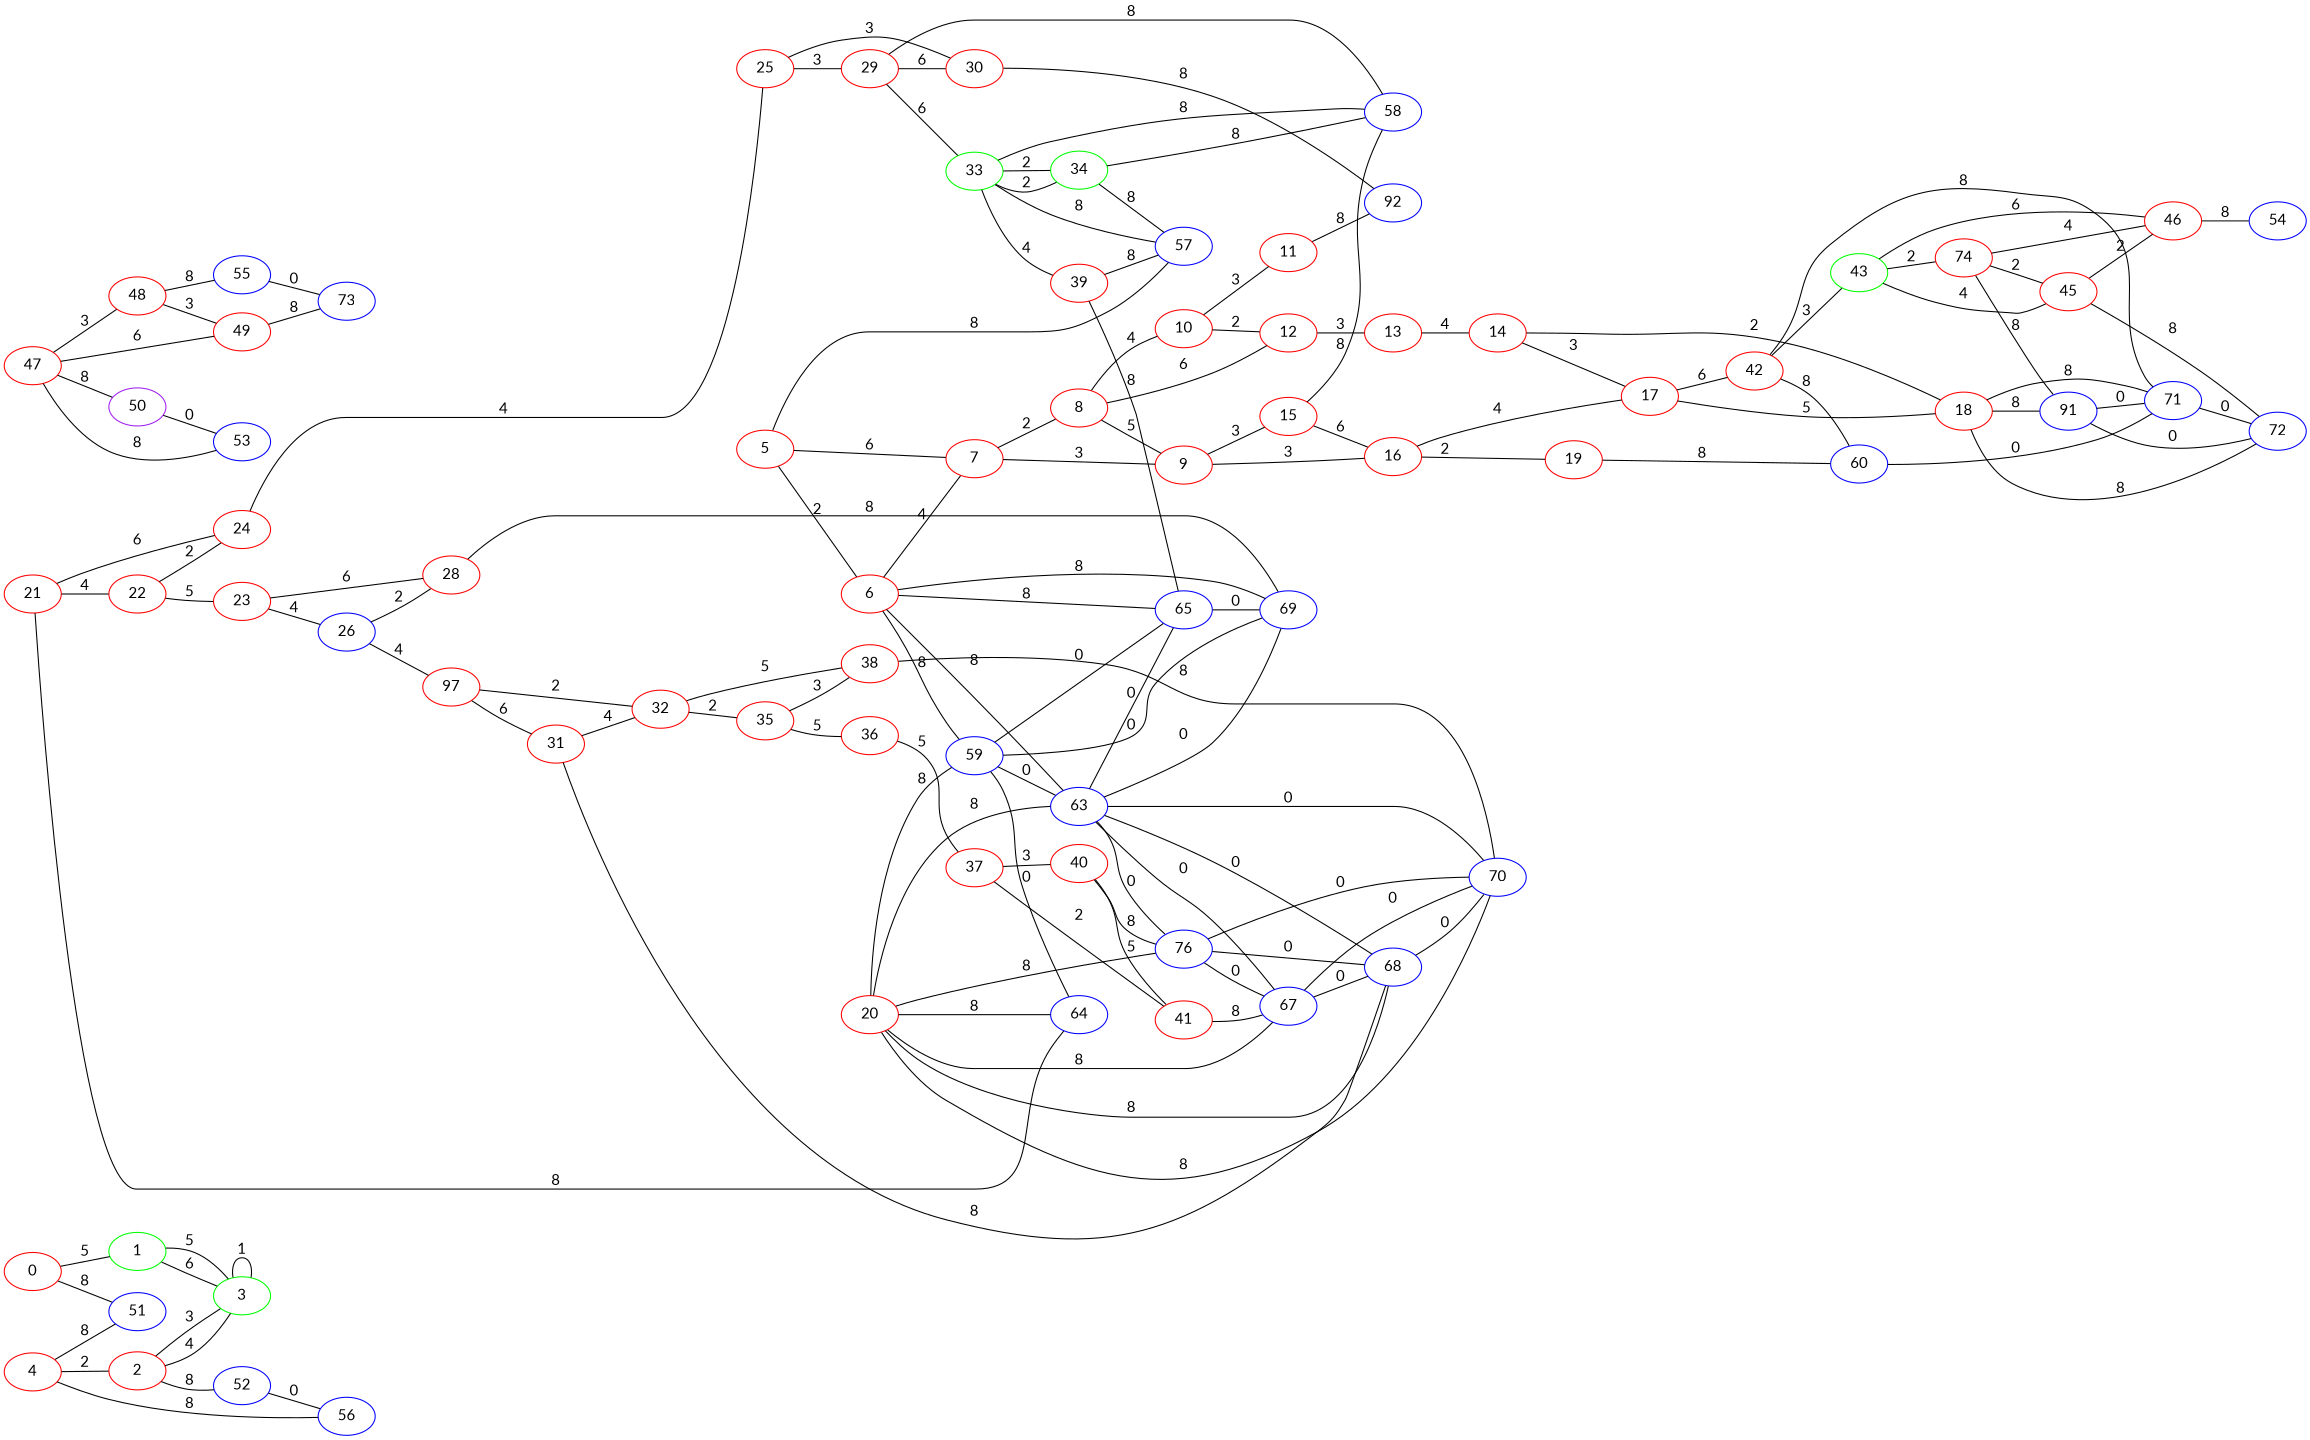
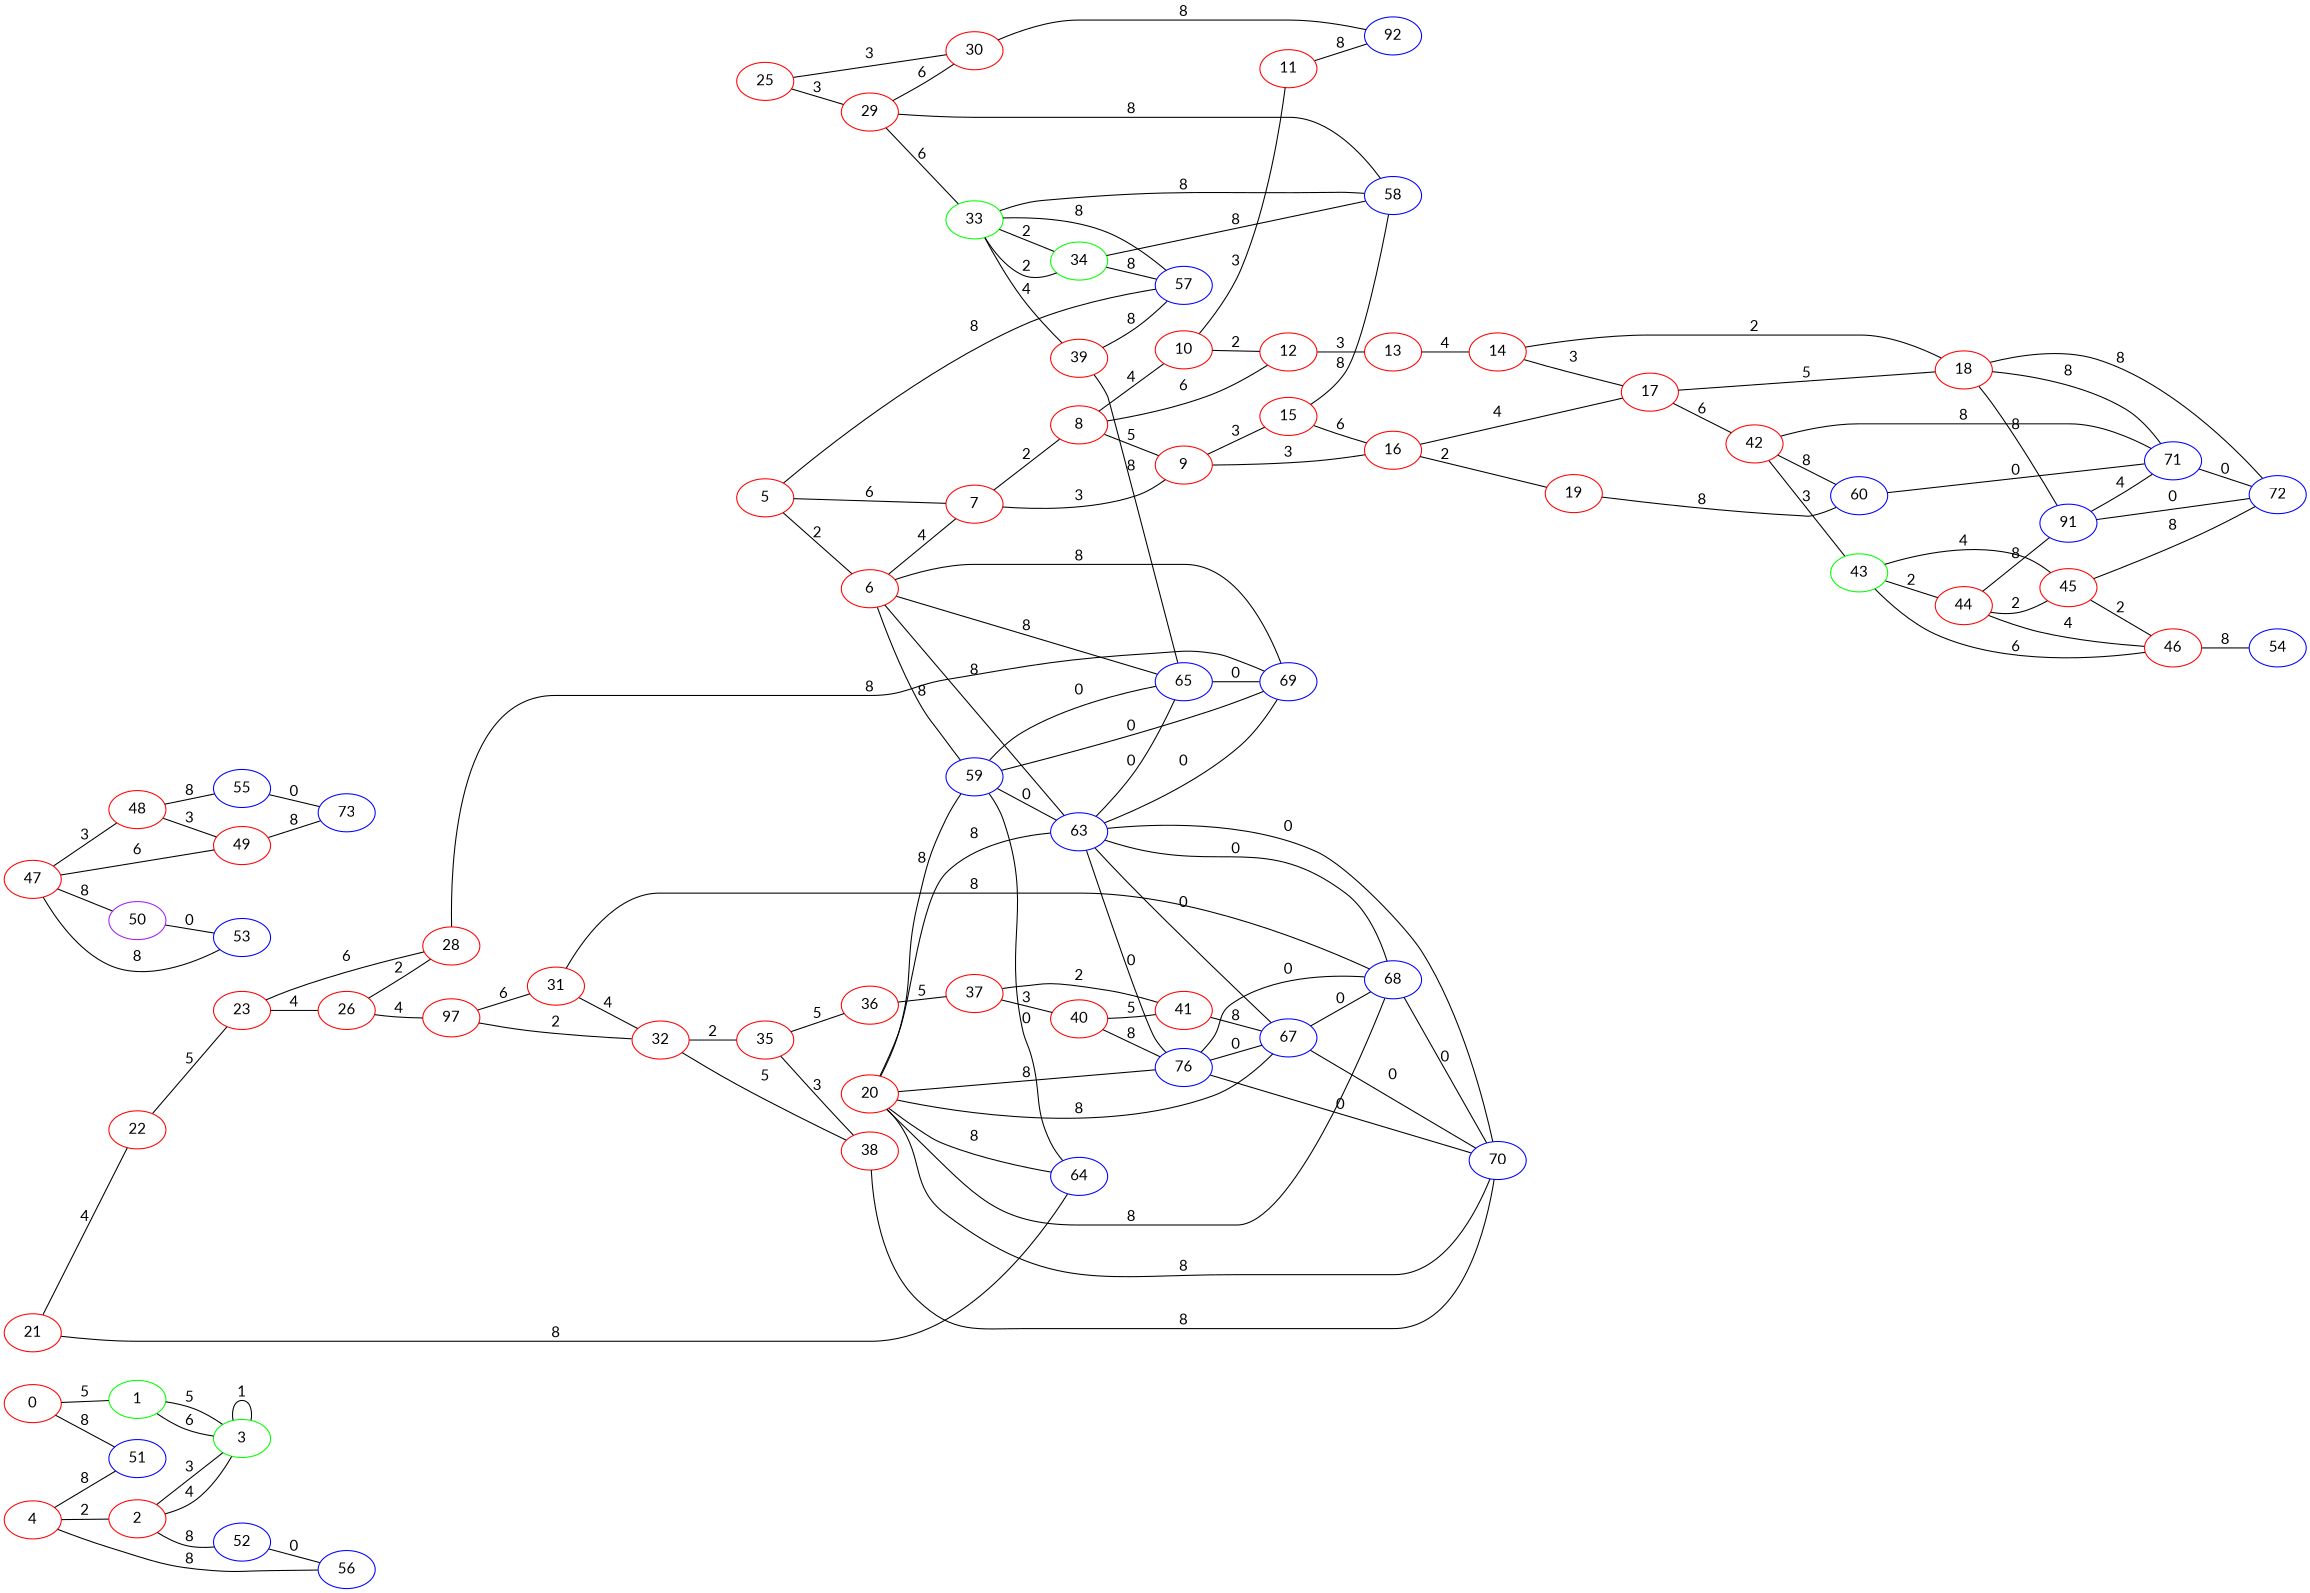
(1964, 258) -> (1964, 606)
(2121, 398) -> (2121, 484)
(242, 530) -> none
(347, 632) -> (347, 1010)
